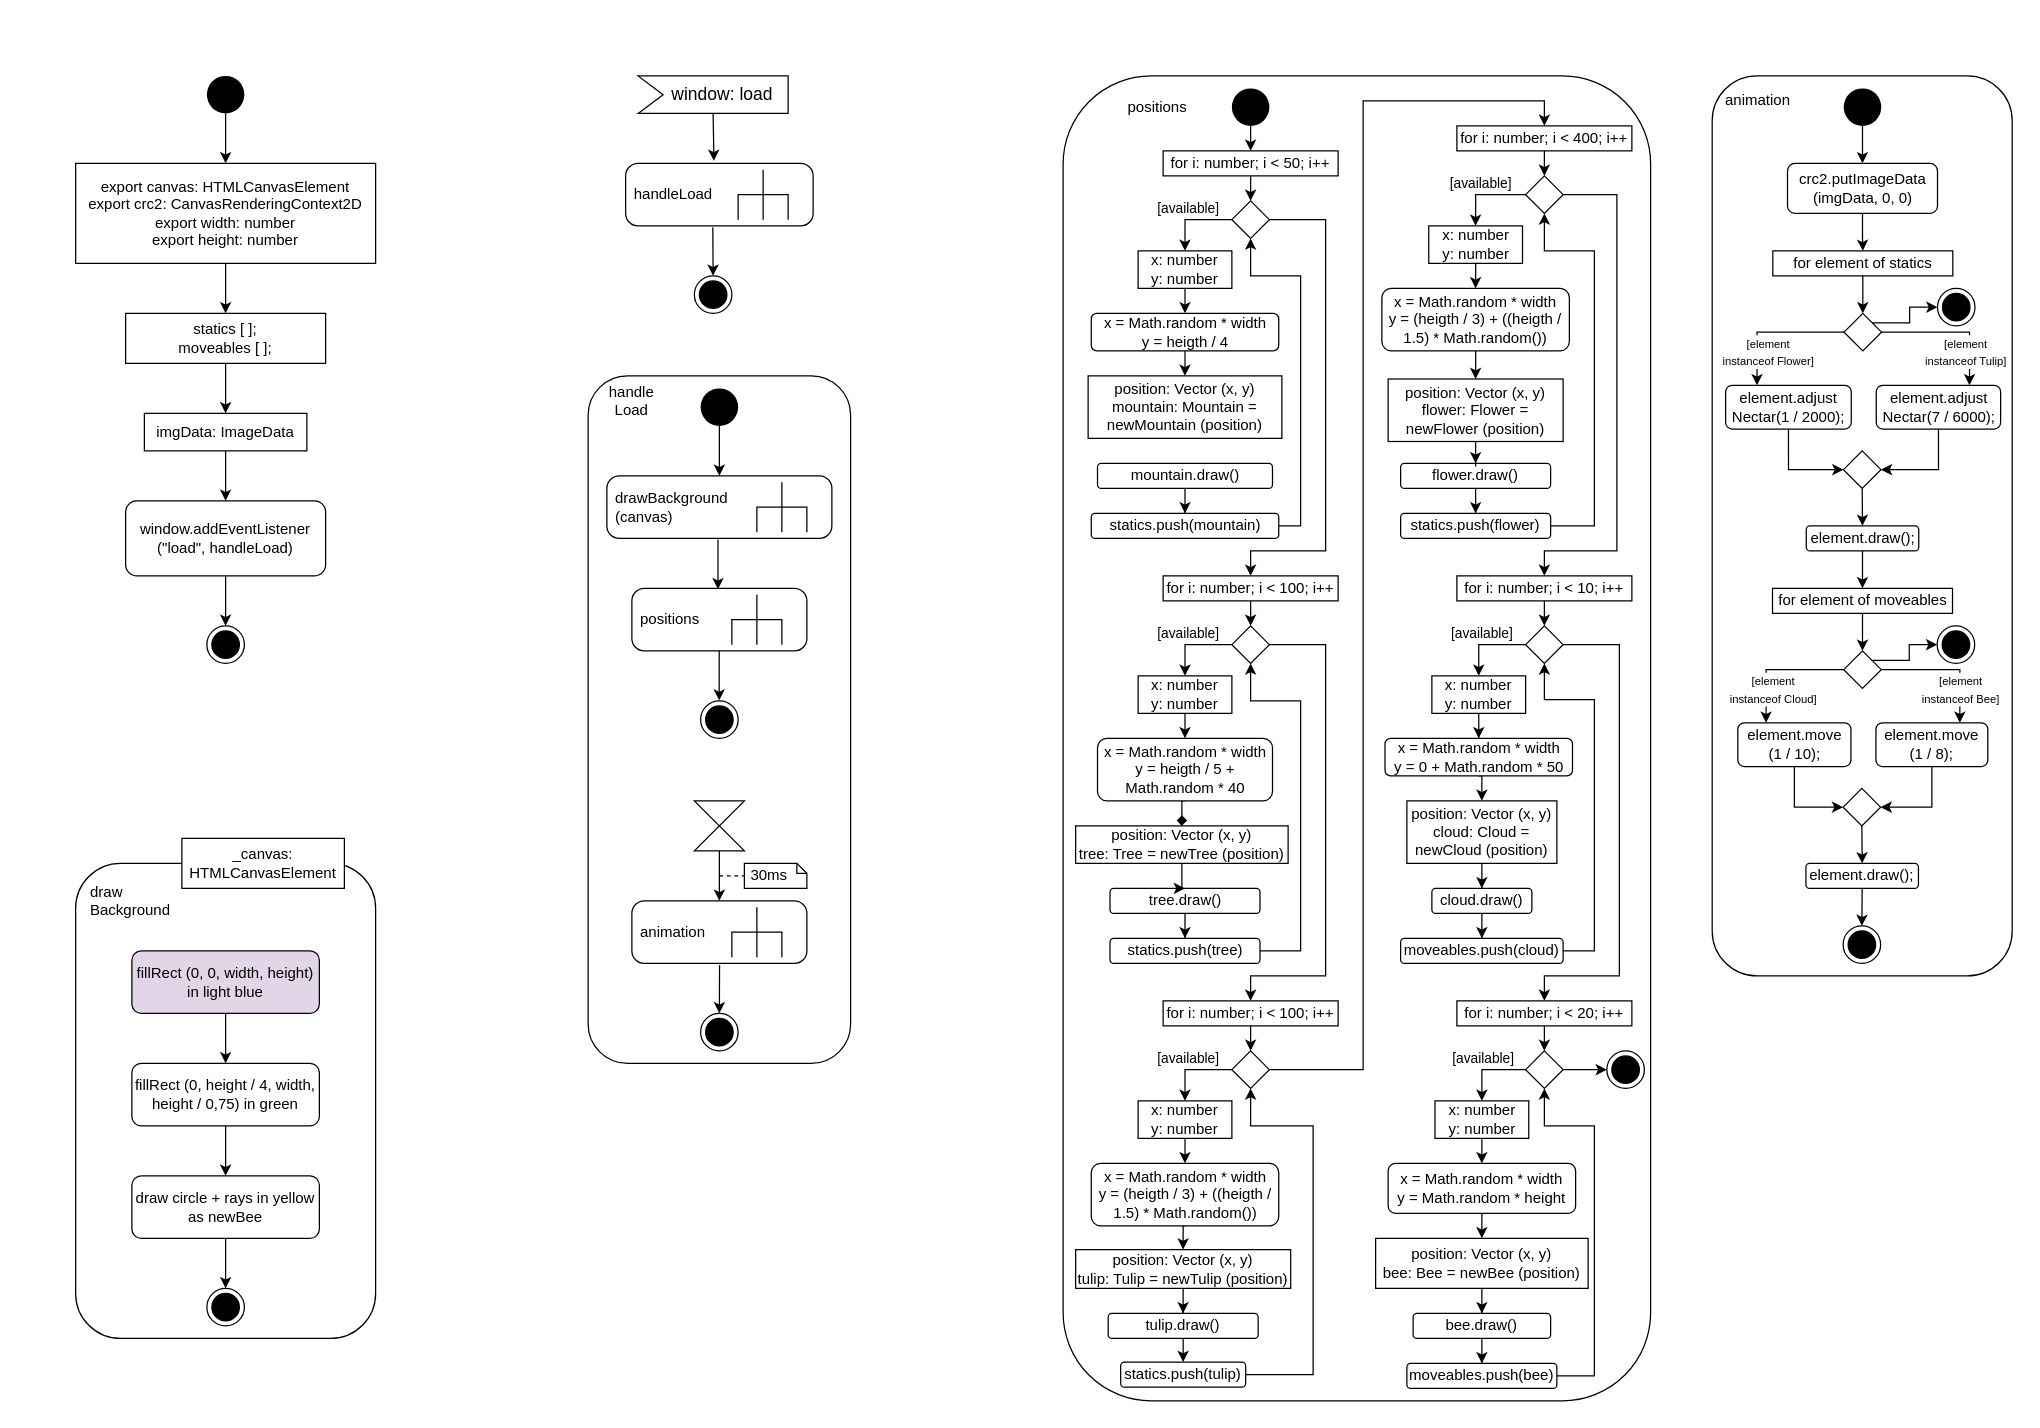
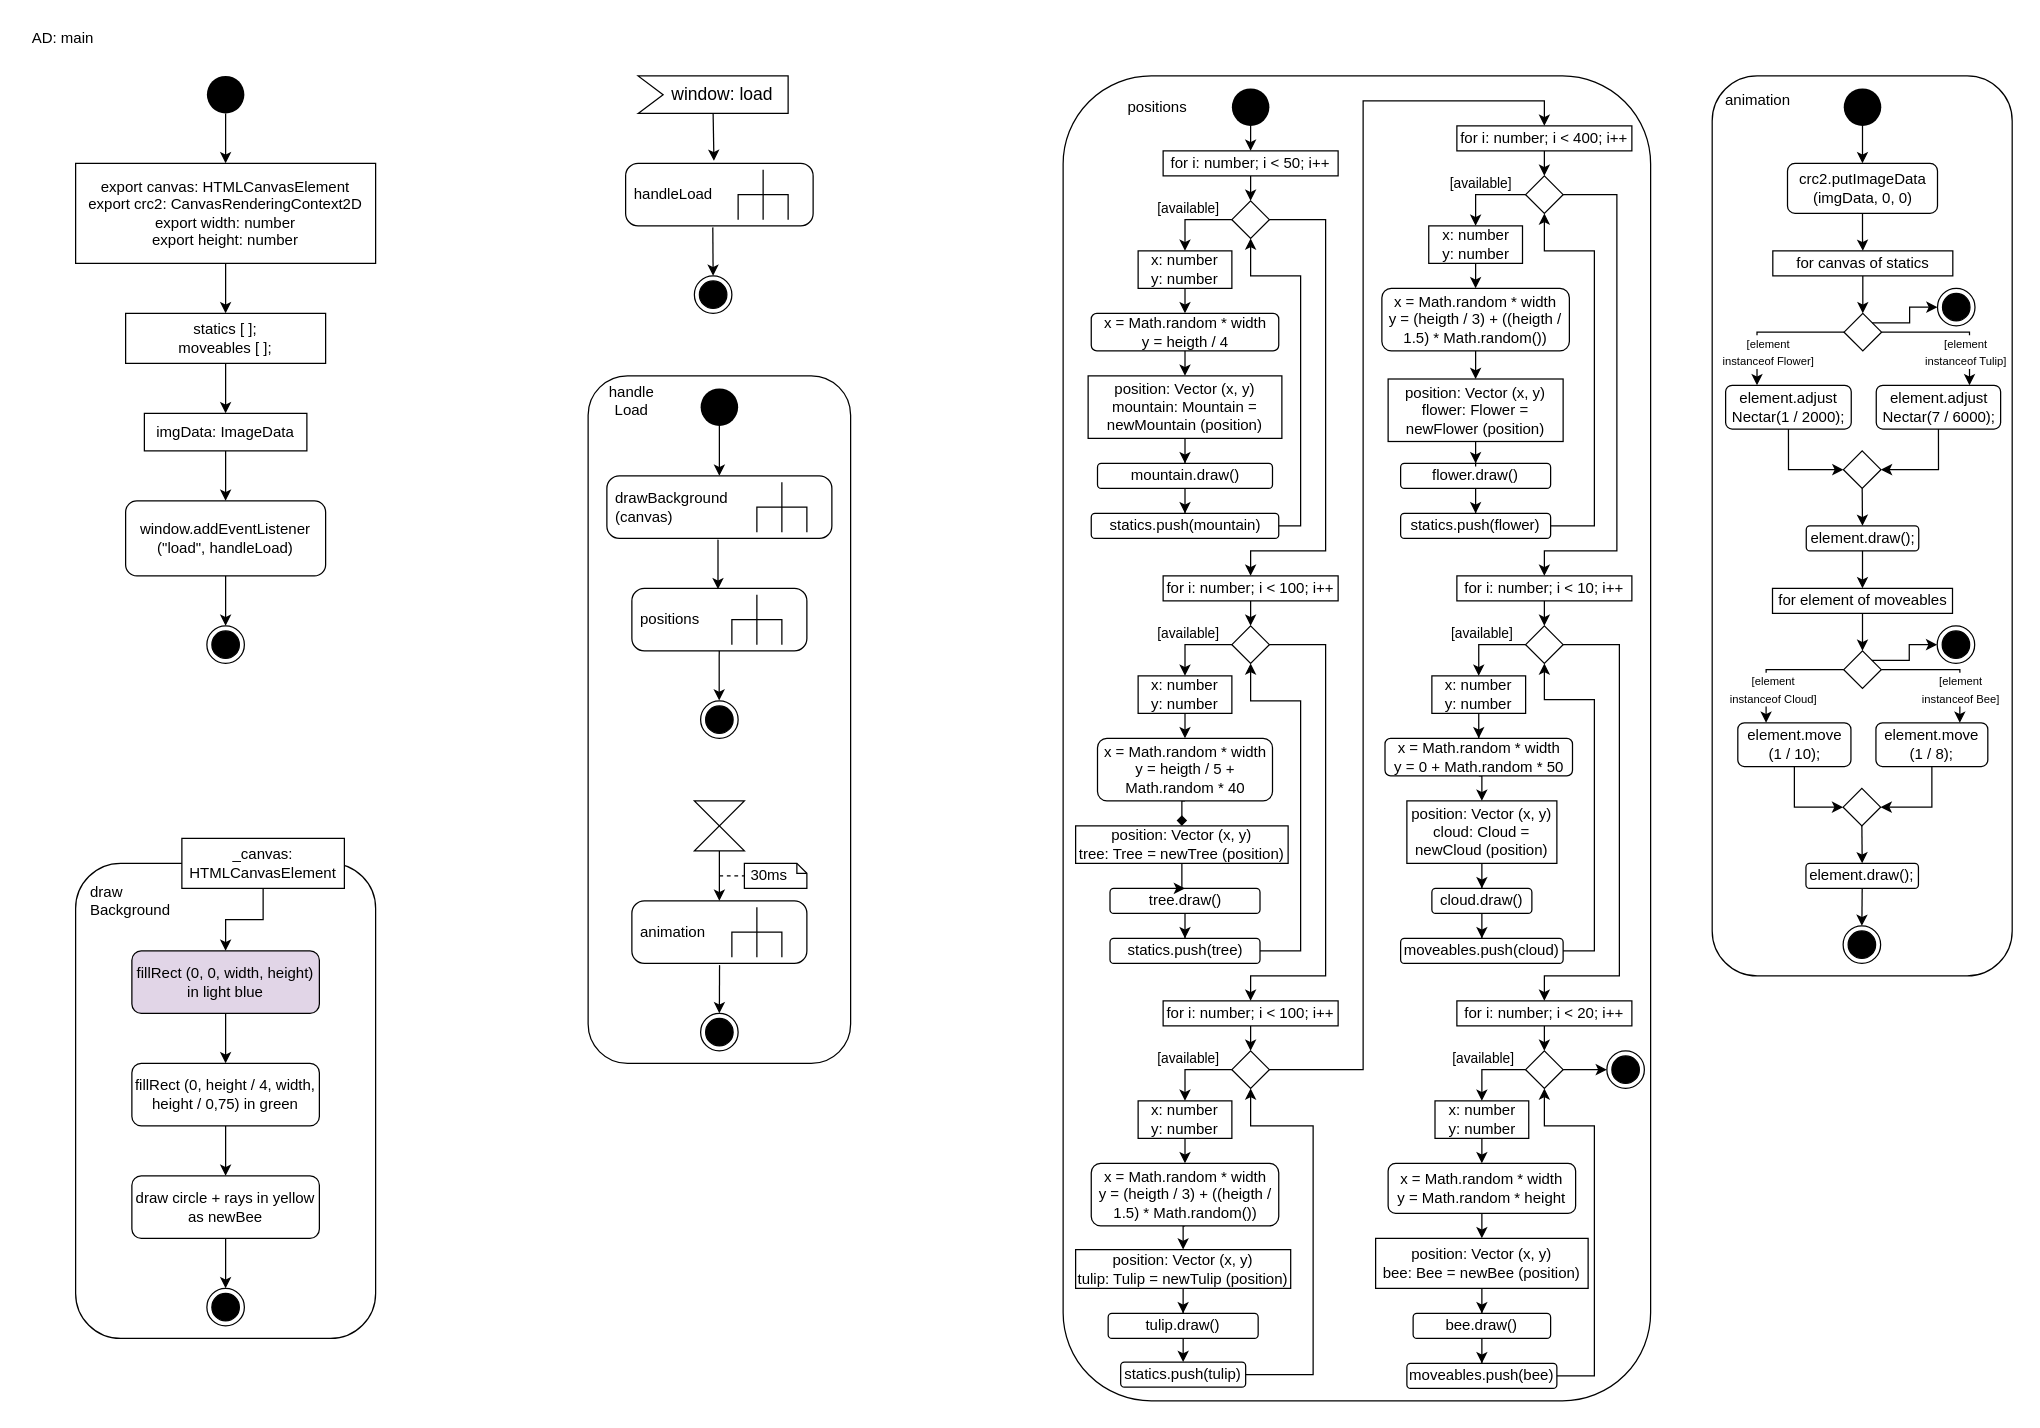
none -> (63, 38)
(1863, 263) -> (1863, 263)
none -> (1185, 455)
none -> (249, 919)
